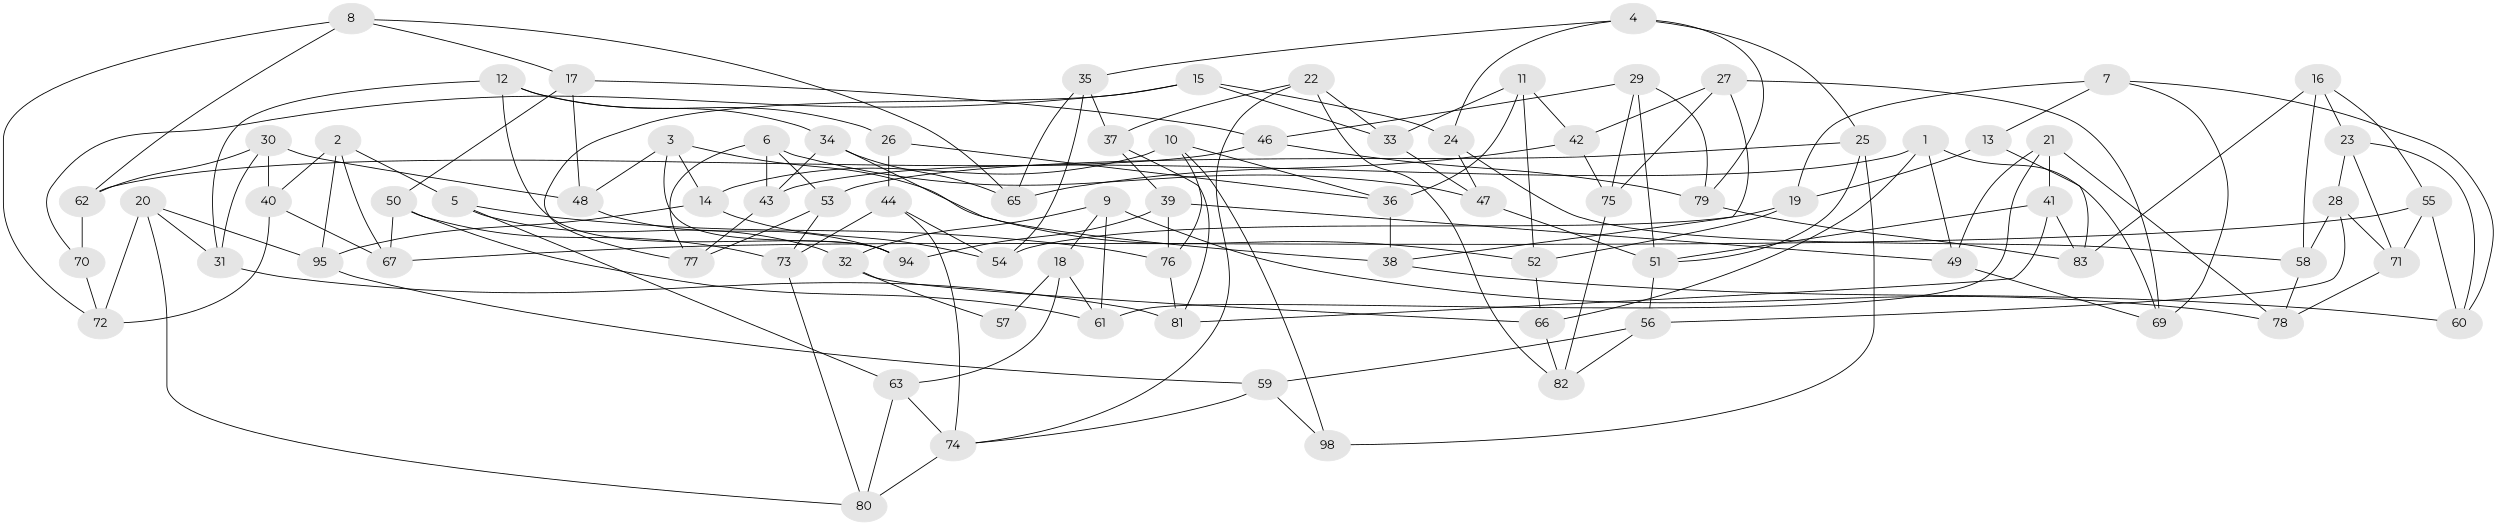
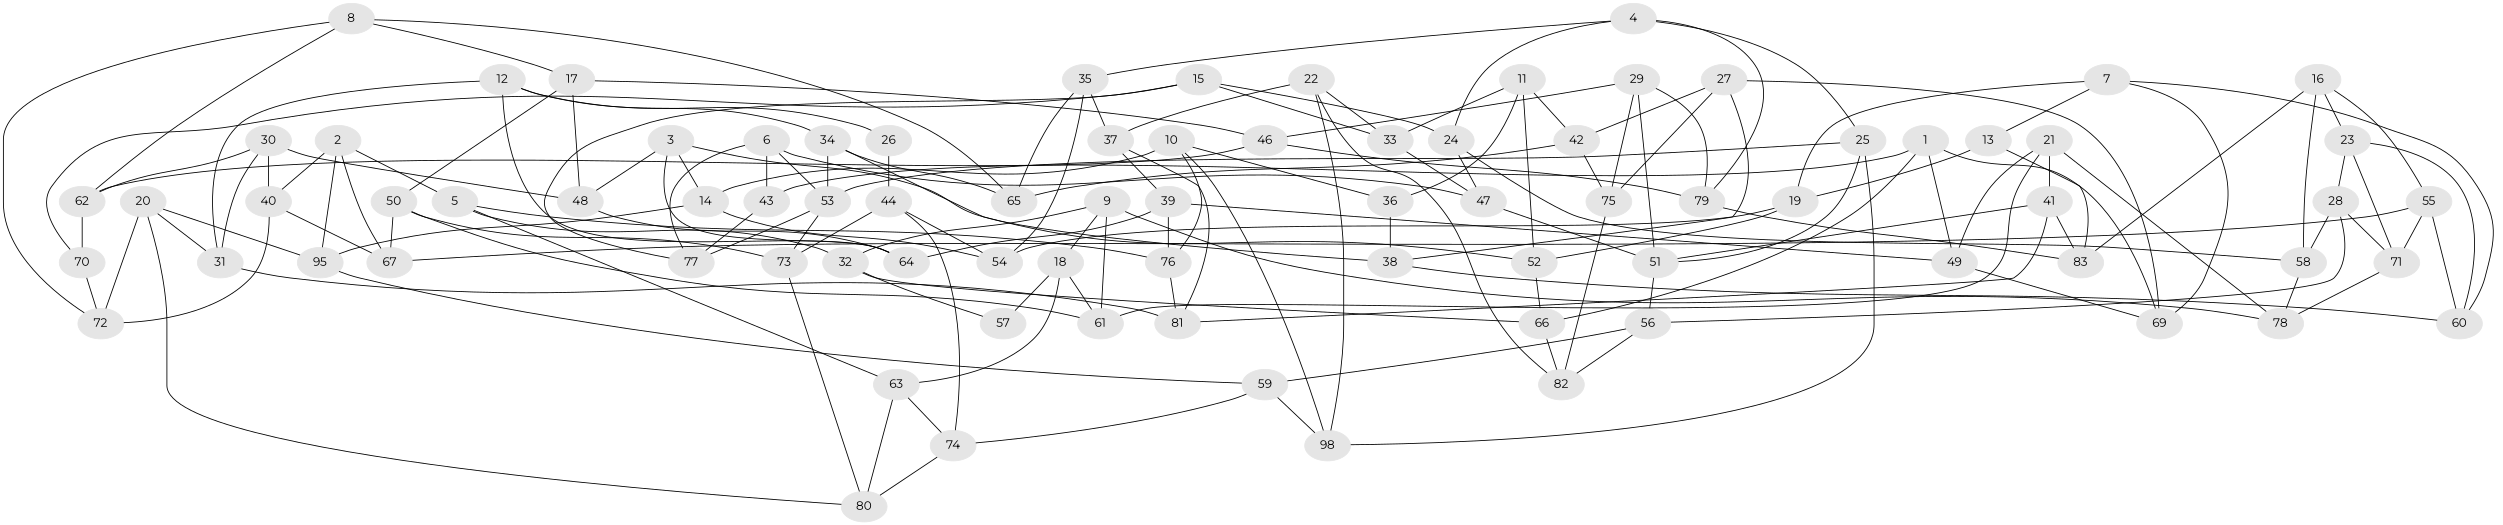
(797, 171) -> (828, 177)
(1231, 182) -> none
(907, 263) -> (907, 263)
(1223, 313) -> (1343, 253)
